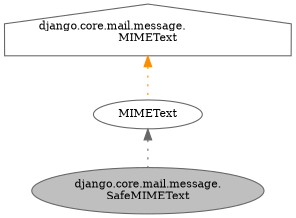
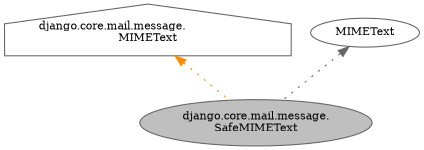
(148, 83) -> (207, 82)
